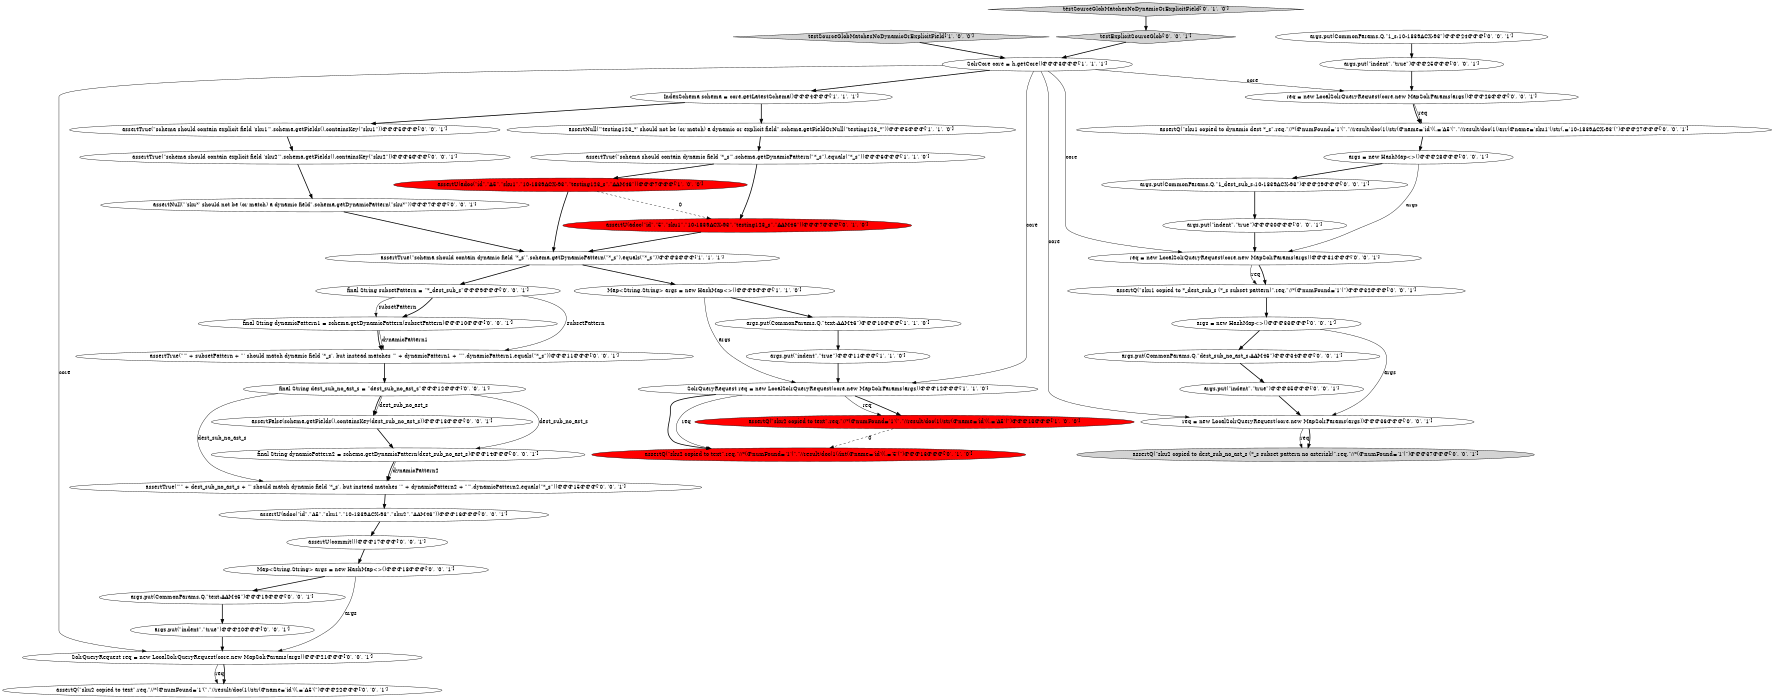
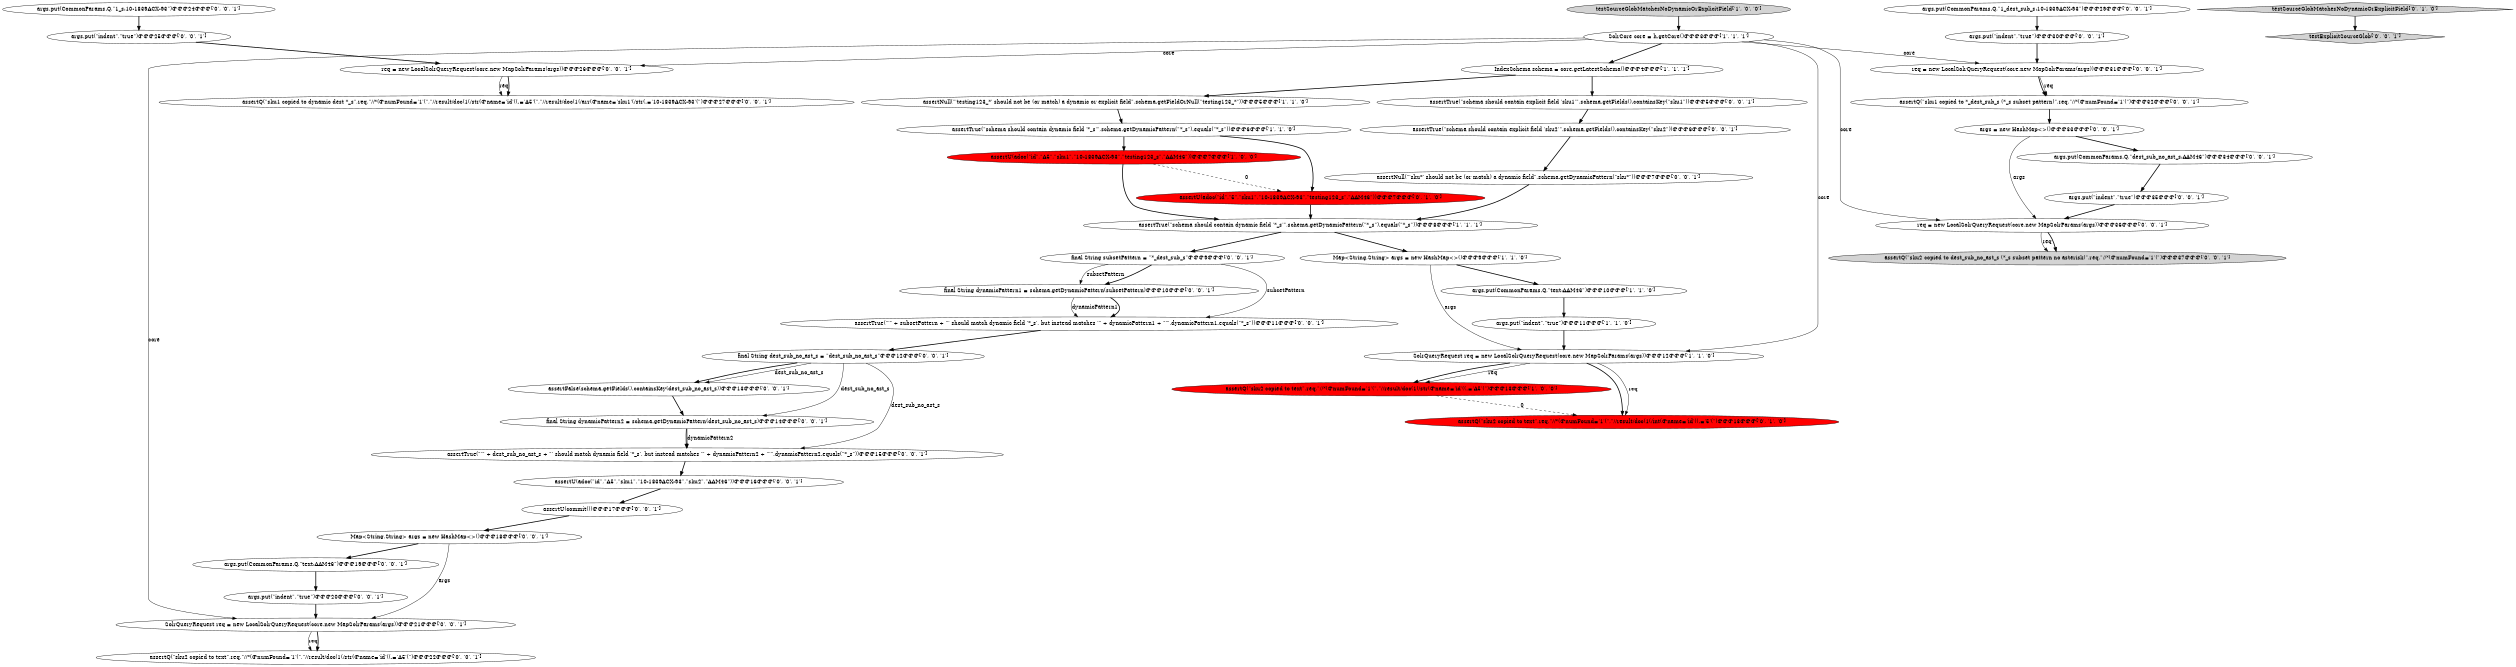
(891, 37) -> (1679, 9)
(1096, 50) -> none
(1418, 157) -> none
